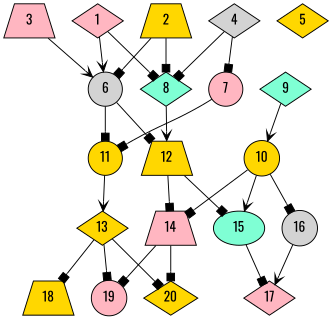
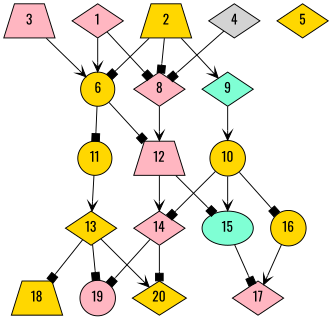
none -> (193, 50)
(105, 89) -> (98, 89)
(166, 89) -> (159, 89)
(226, 89) -> none
(167, 158) -> (159, 158)
(169, 188) -> (159, 188)
(171, 228) -> (159, 228)
(300, 228) -> (288, 228)
(133, 260) -> (122, 260)
